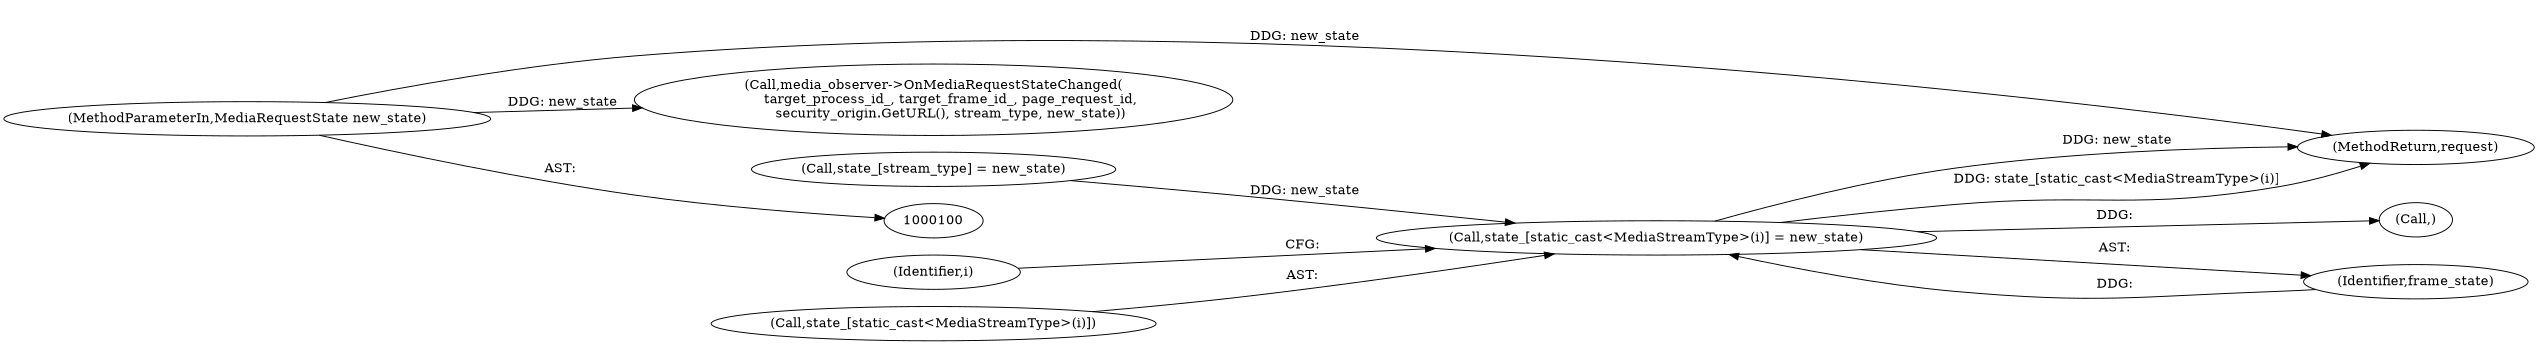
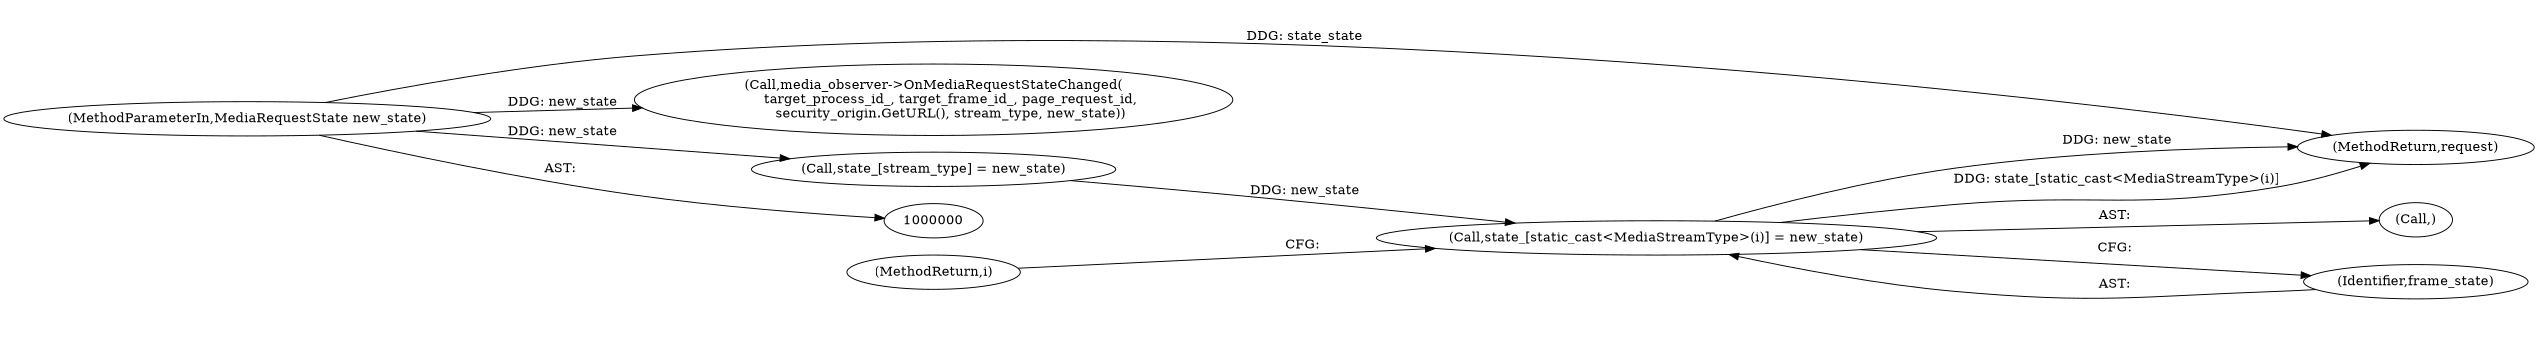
(1305, 36) -> (1305, 36)
none -> (598, 145)
(2117, 216) -> (2117, 216)
(934, 221) -> (934, 221)
(2117, 248) -> (2117, 248)
(934, 272) -> (934, 272)
(2117, 284) -> (2117, 284)
(934, 324) -> none
